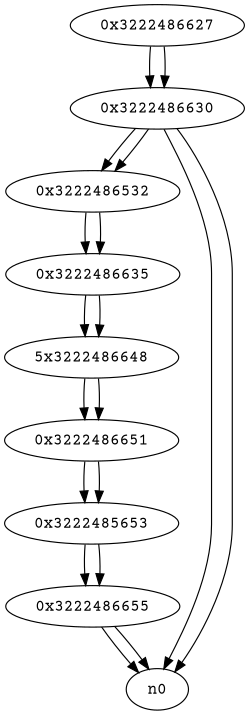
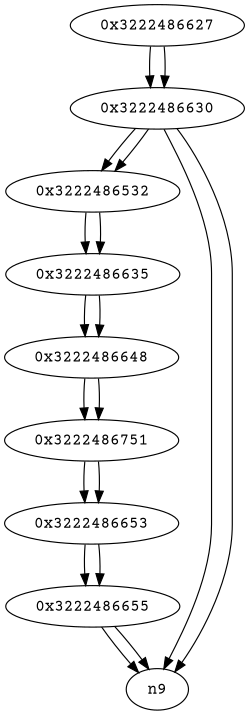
(92, 357) -> (92, 357)
(92, 440) -> (92, 440)
(92, 523) -> (92, 523)
(157, 689) -> (157, 689)
